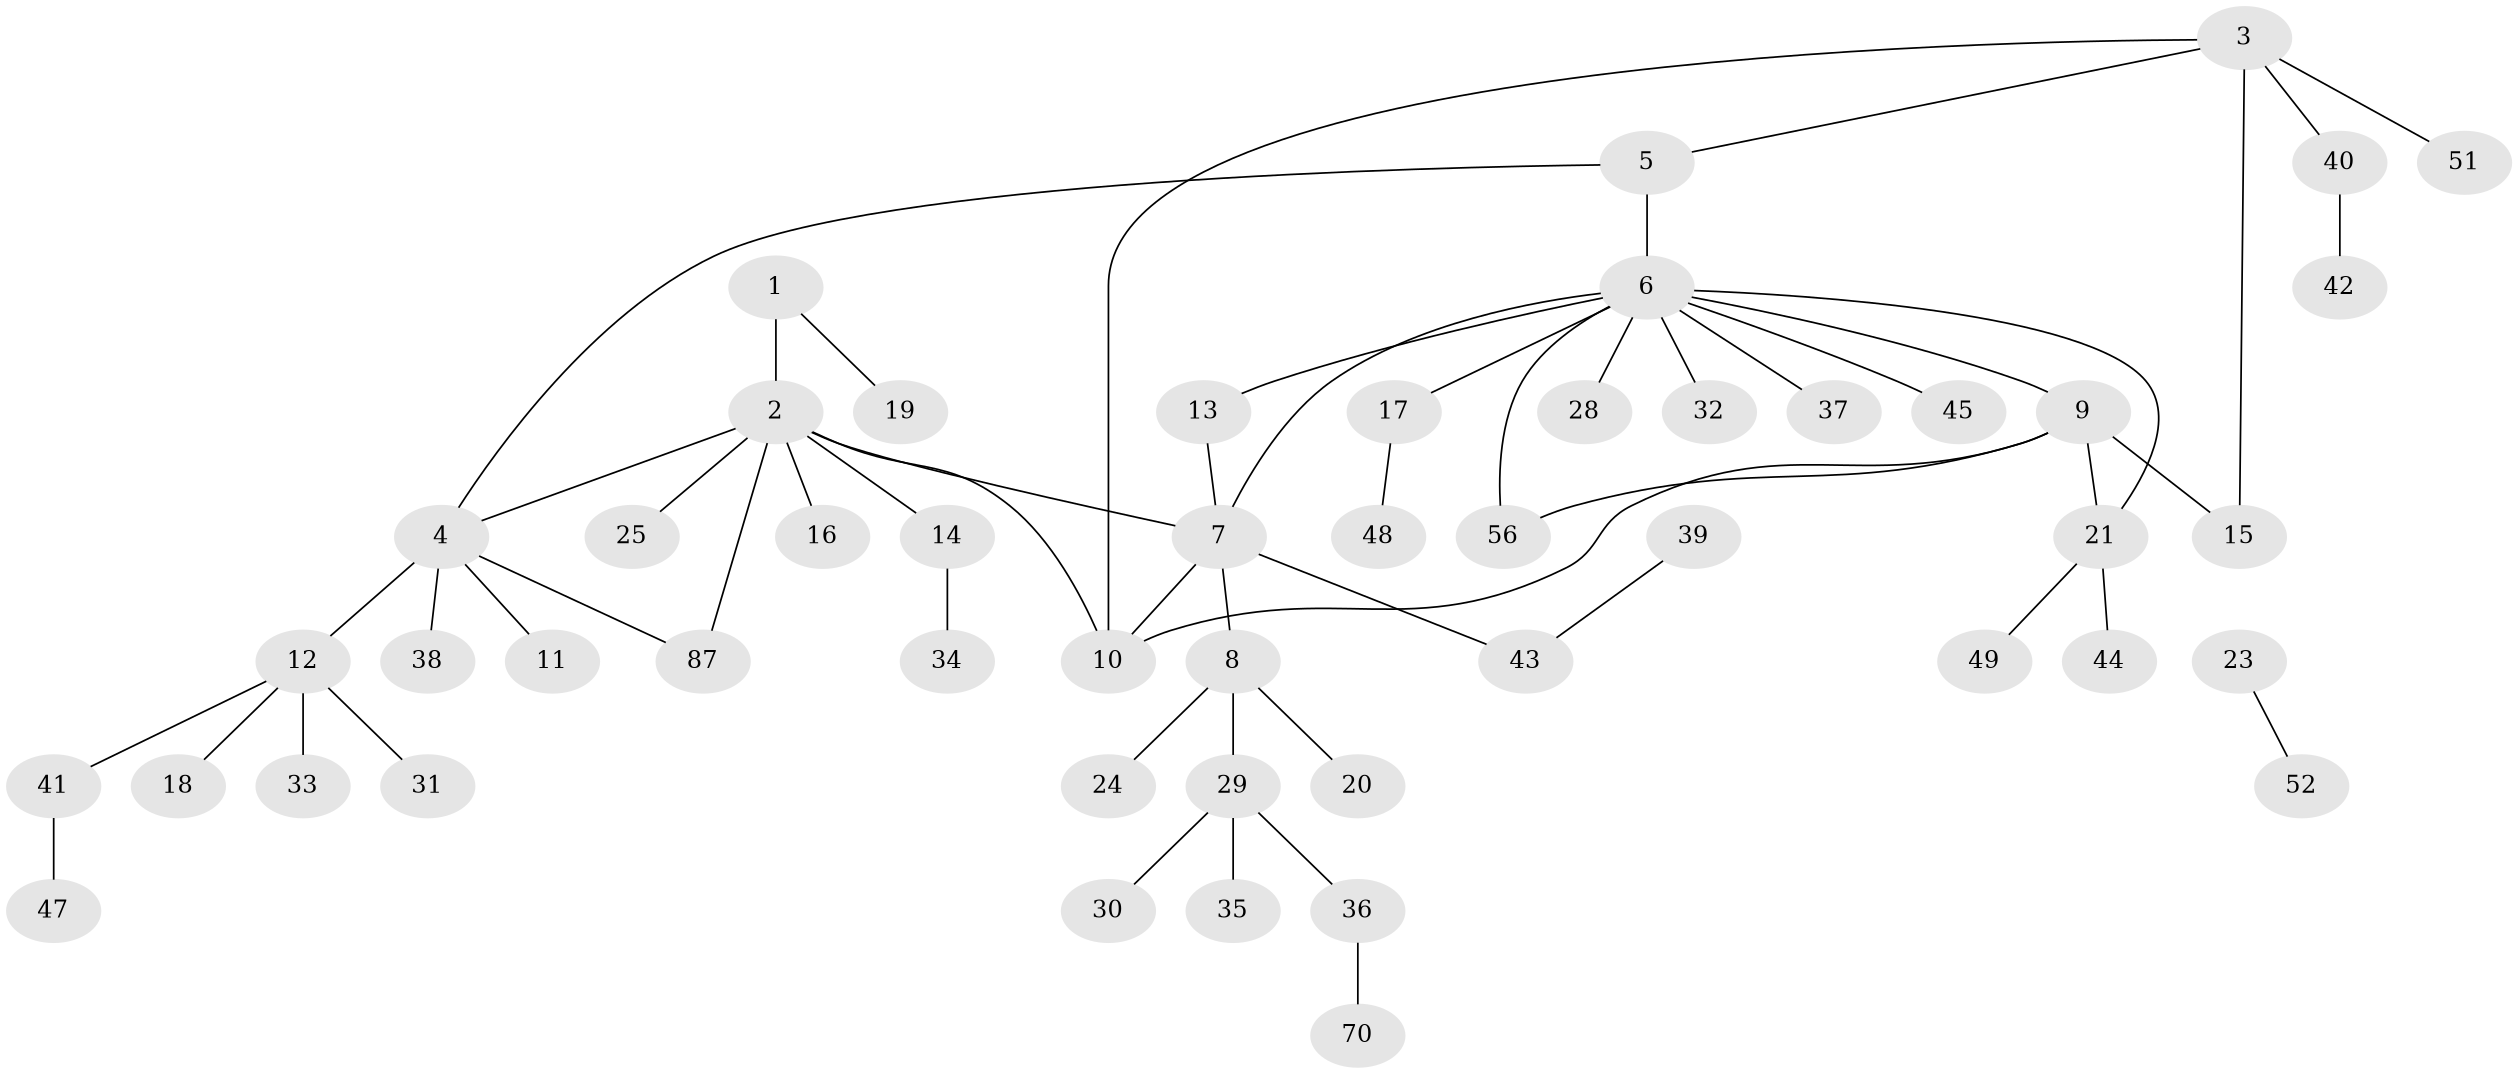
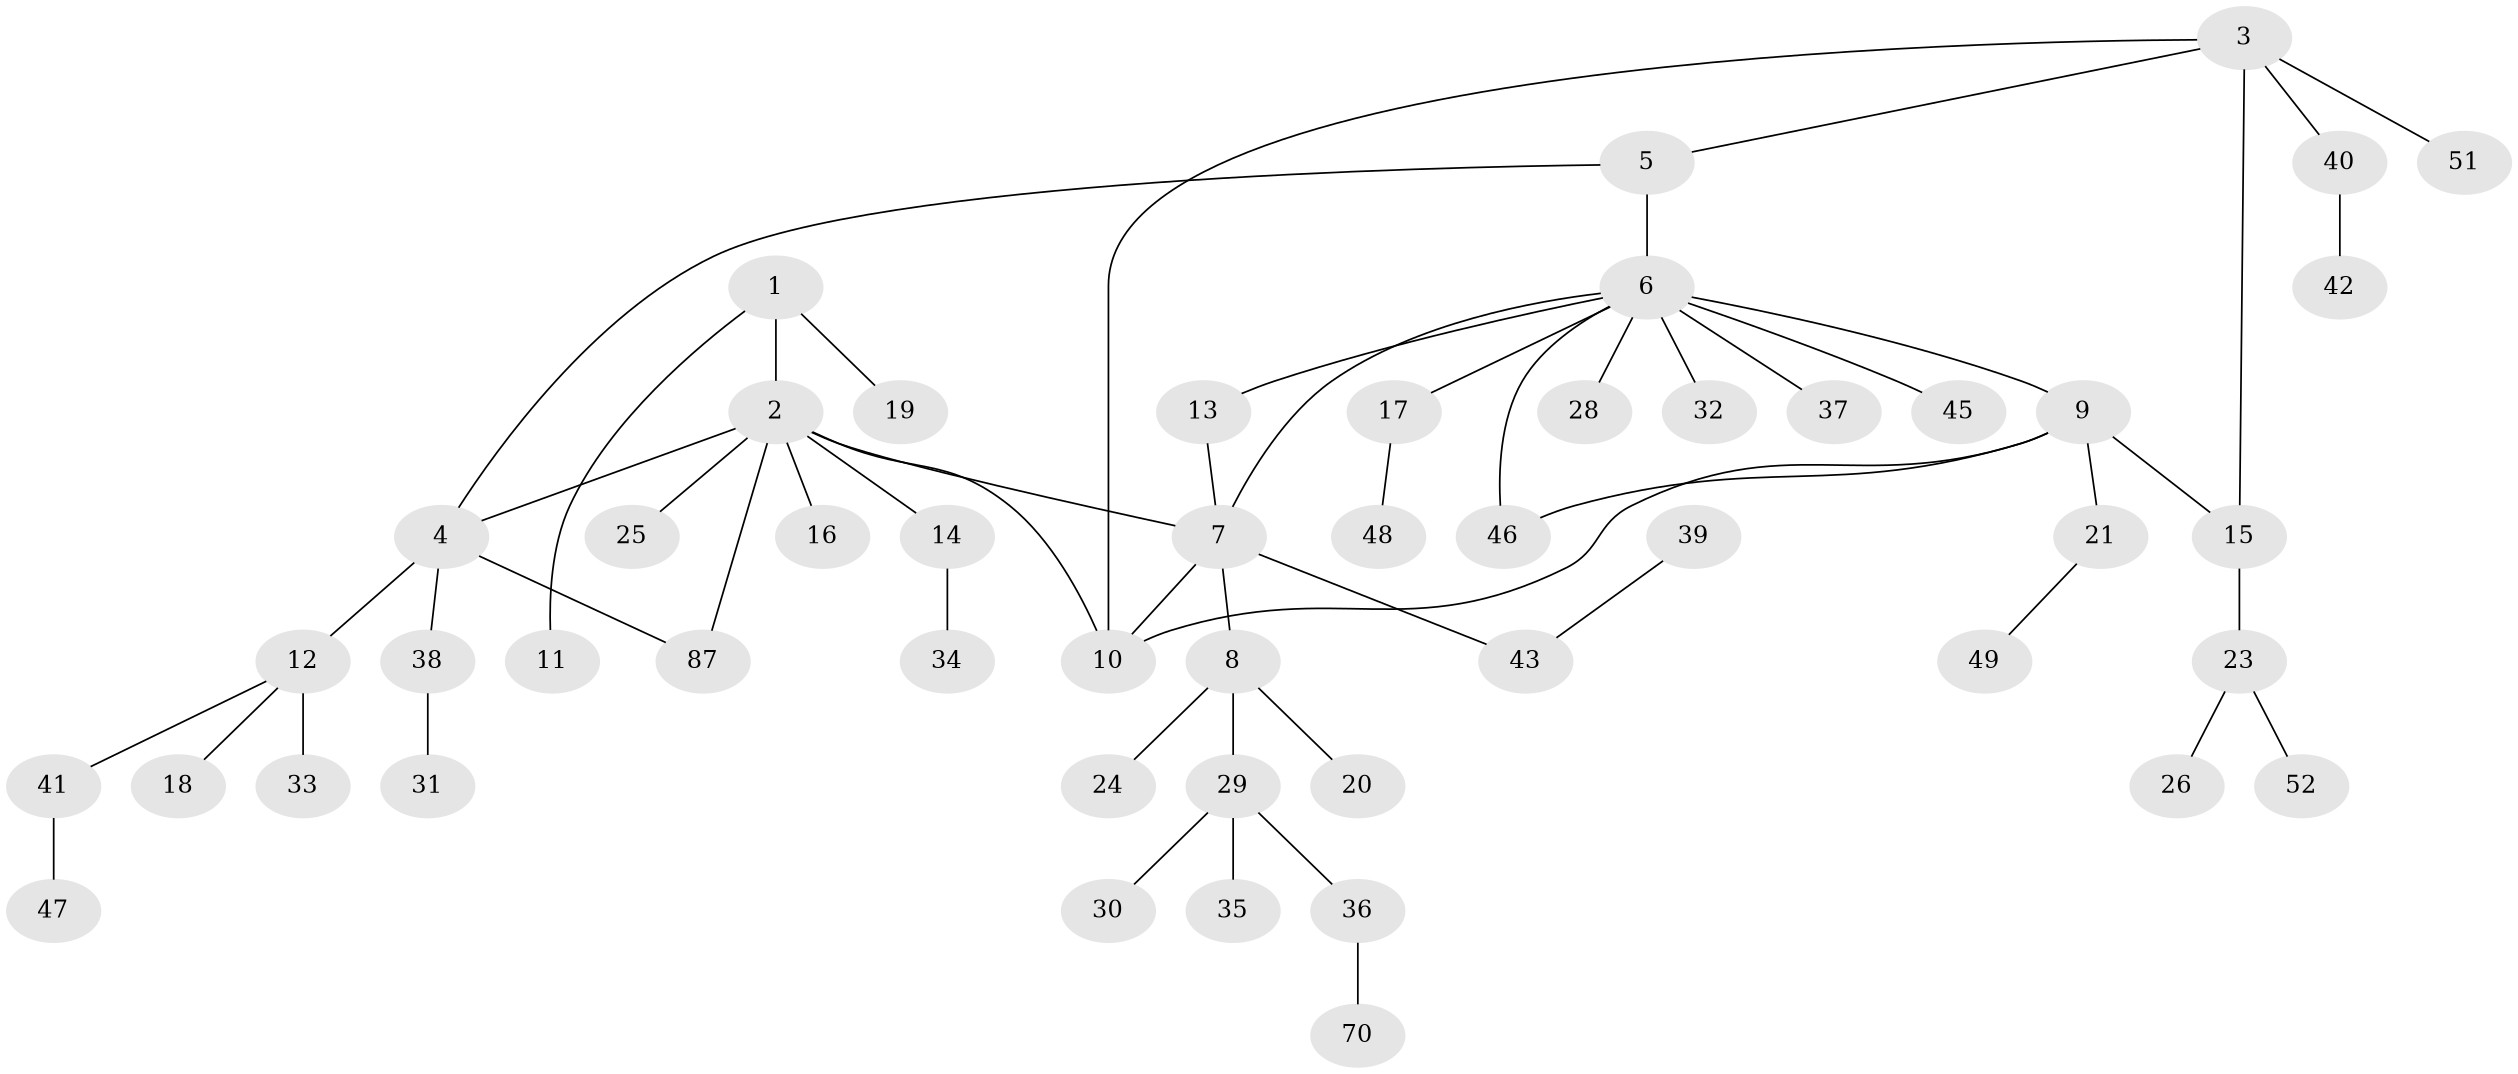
(1996, 321) -> none
(1503, 537) -> (1503, 537)
(497, 599) -> (605, 447)
none -> (2239, 599)
(2110, 662) -> none
(365, 724) -> (428, 724)
none -> (2177, 786)
